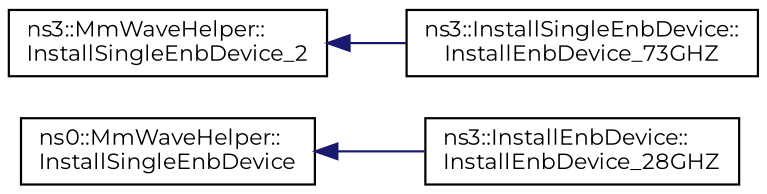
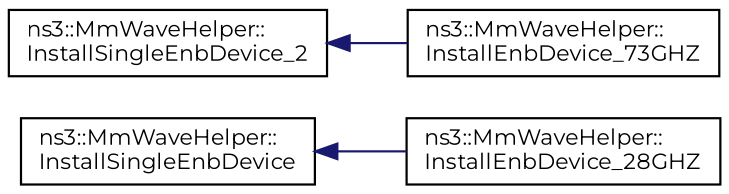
(582, 43) -> (563, 43)
(168, 151) -> (168, 151)
(582, 151) -> (563, 151)
